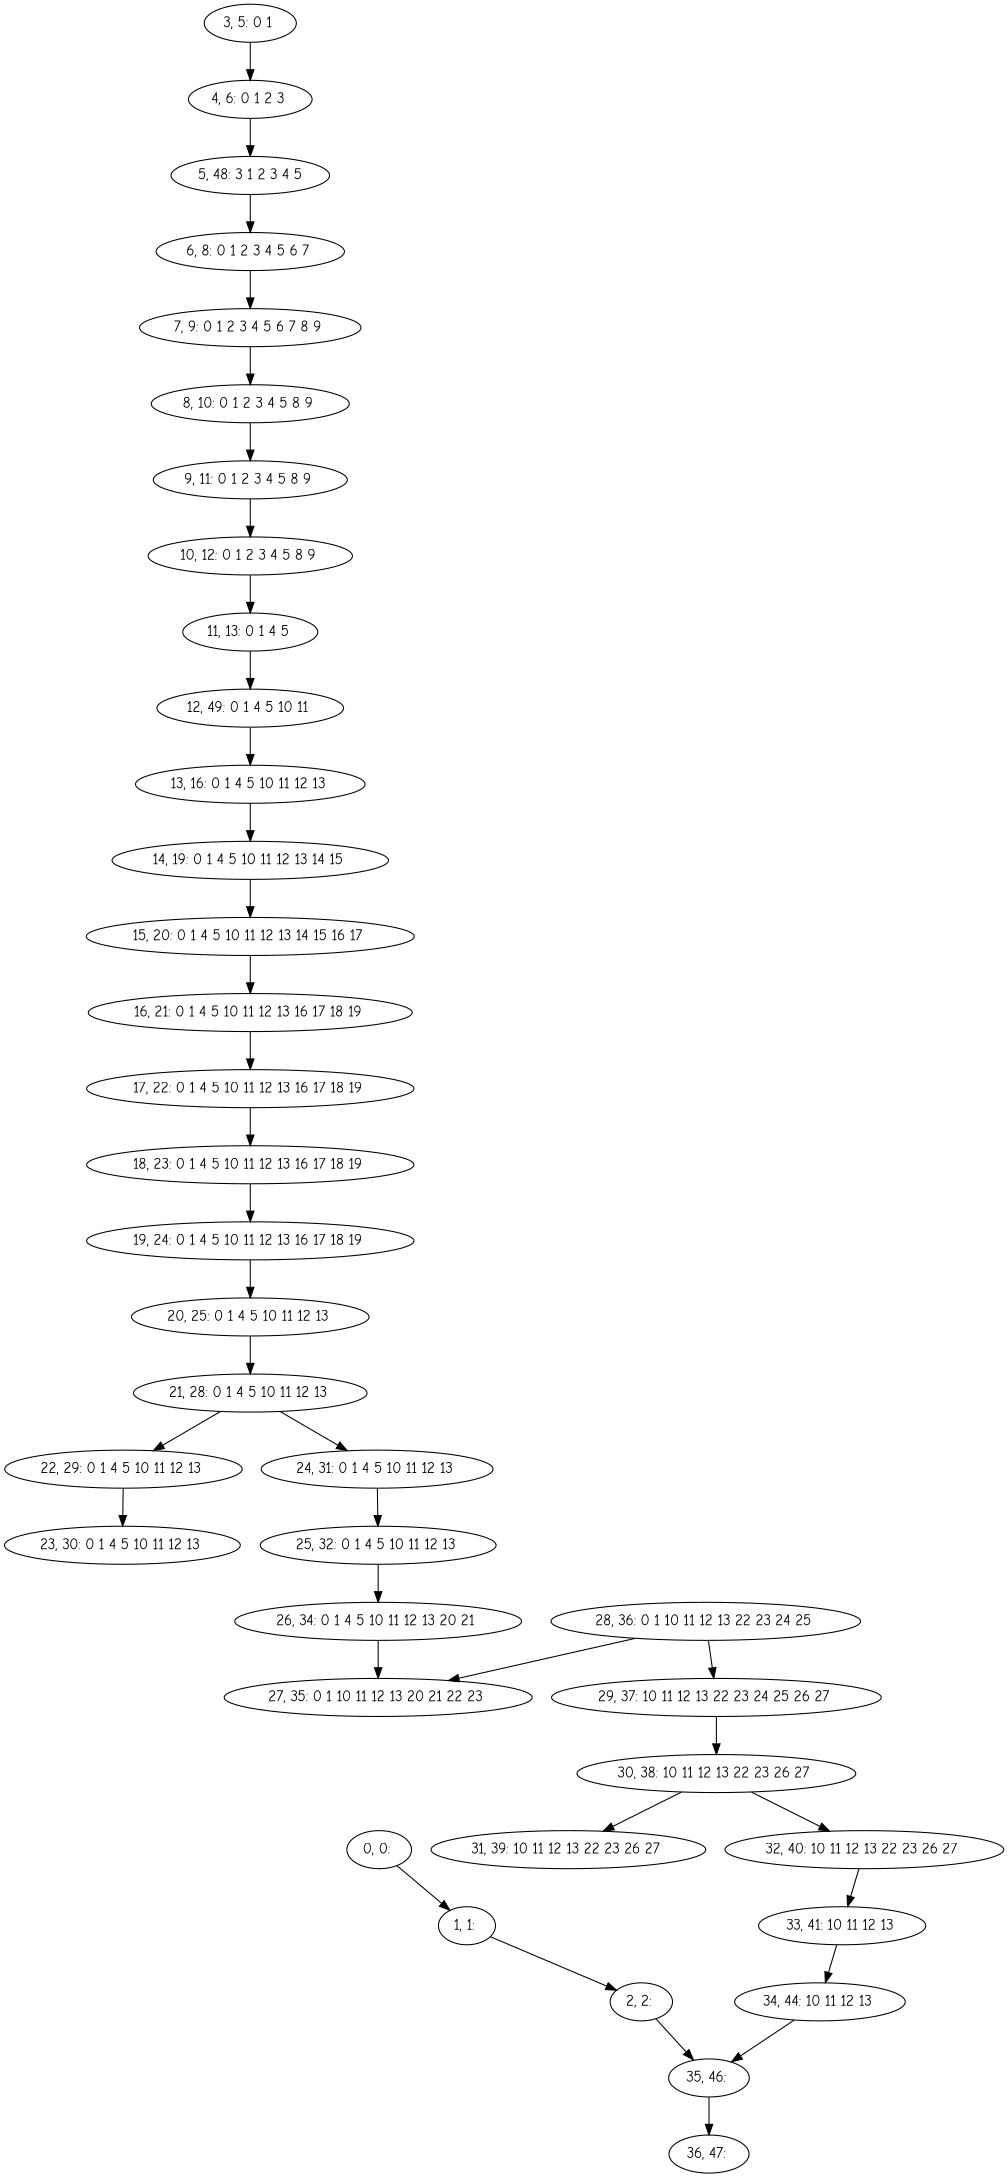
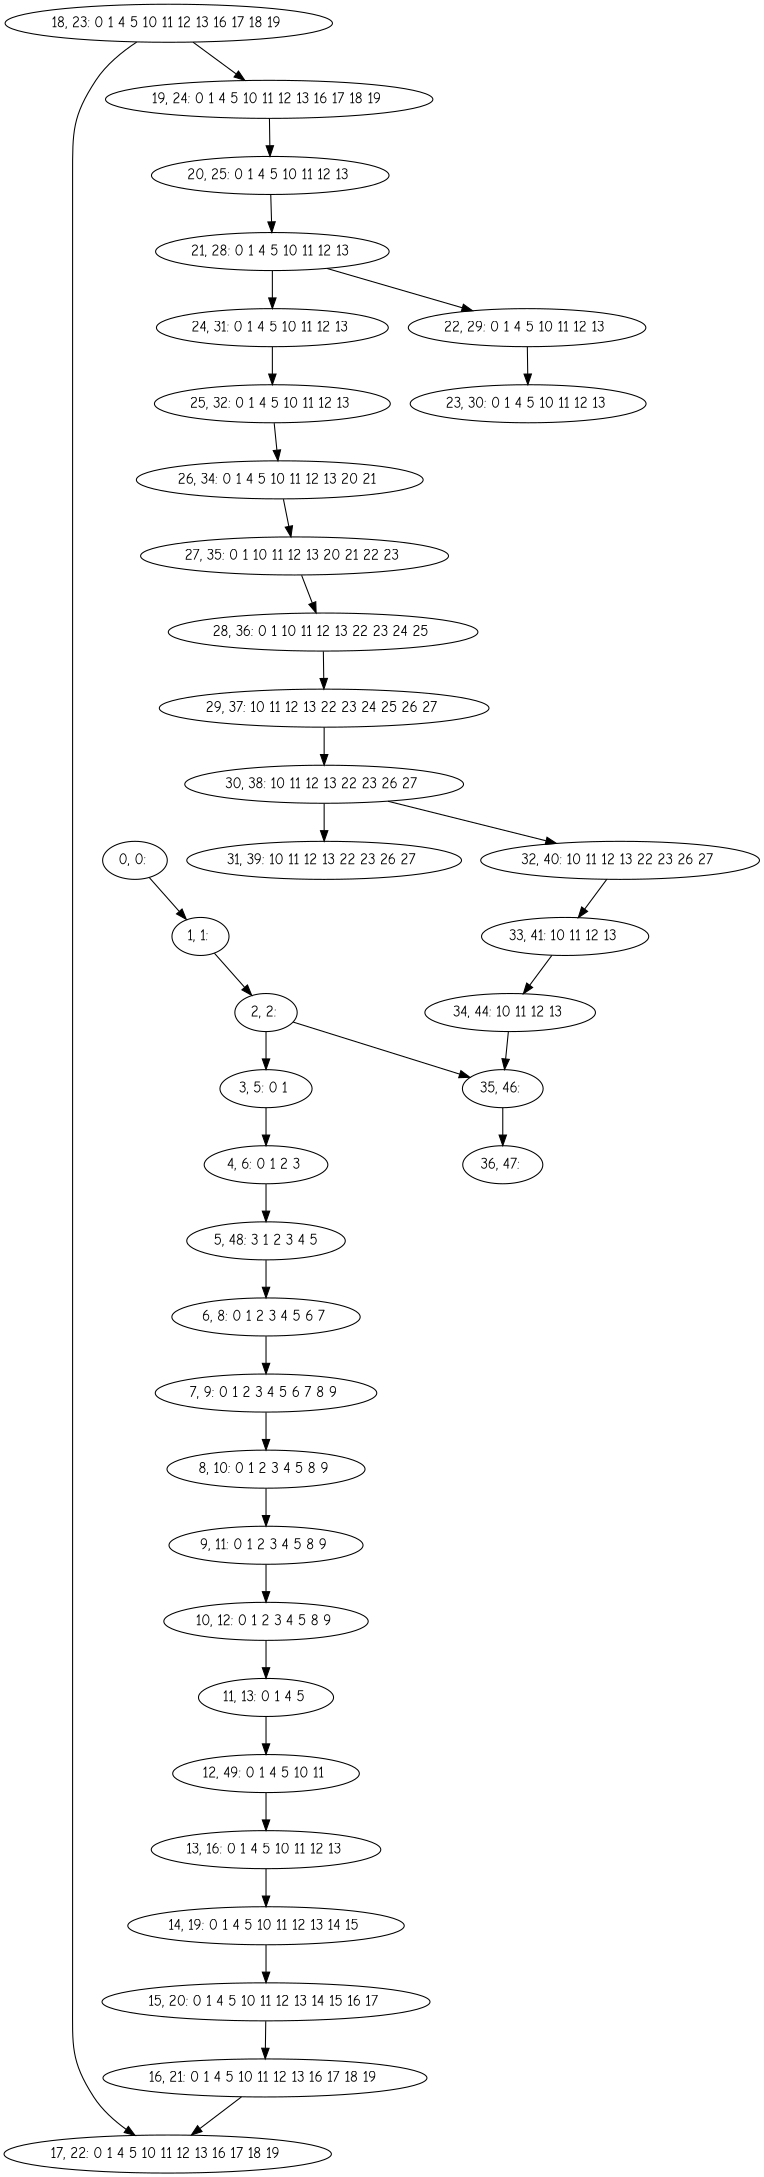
none -> (266, 1045)
(250, 1122) -> (73, 1083)
(547, 1658) -> (307, 589)
